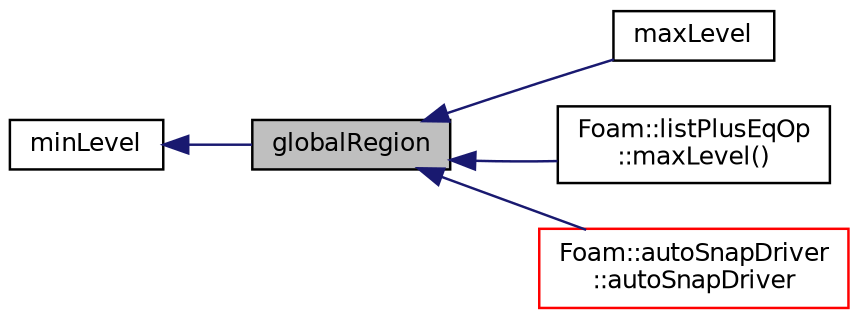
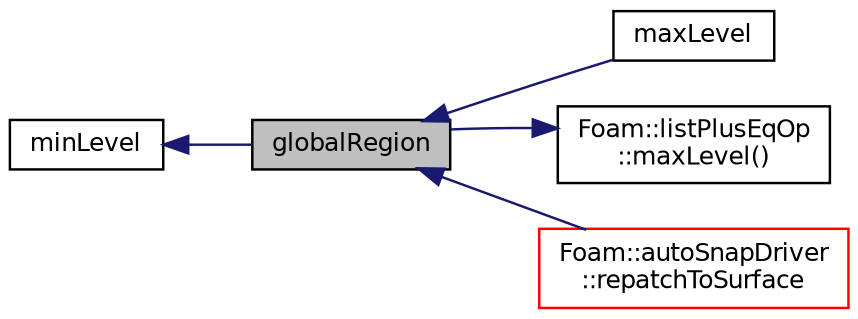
(516, 161) -> (491, 128)
(694, 268) -> (694, 268)
